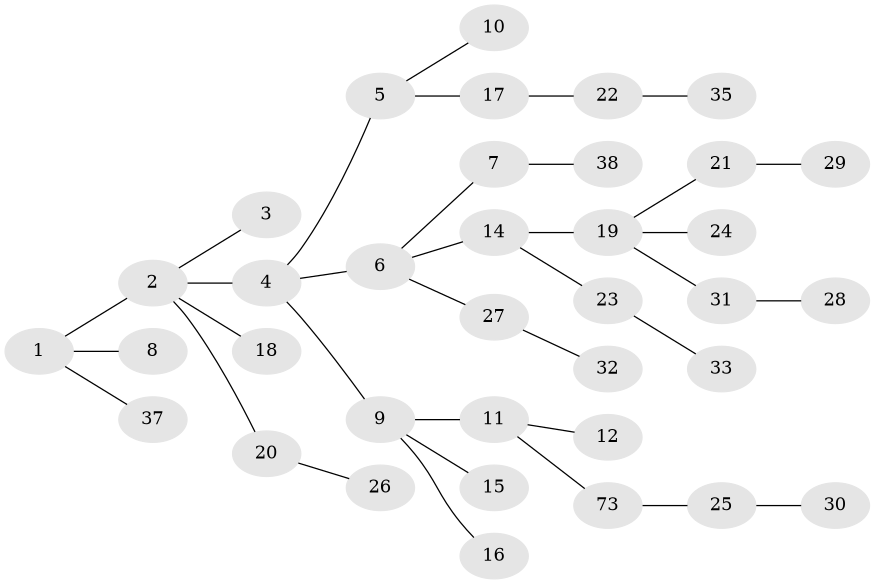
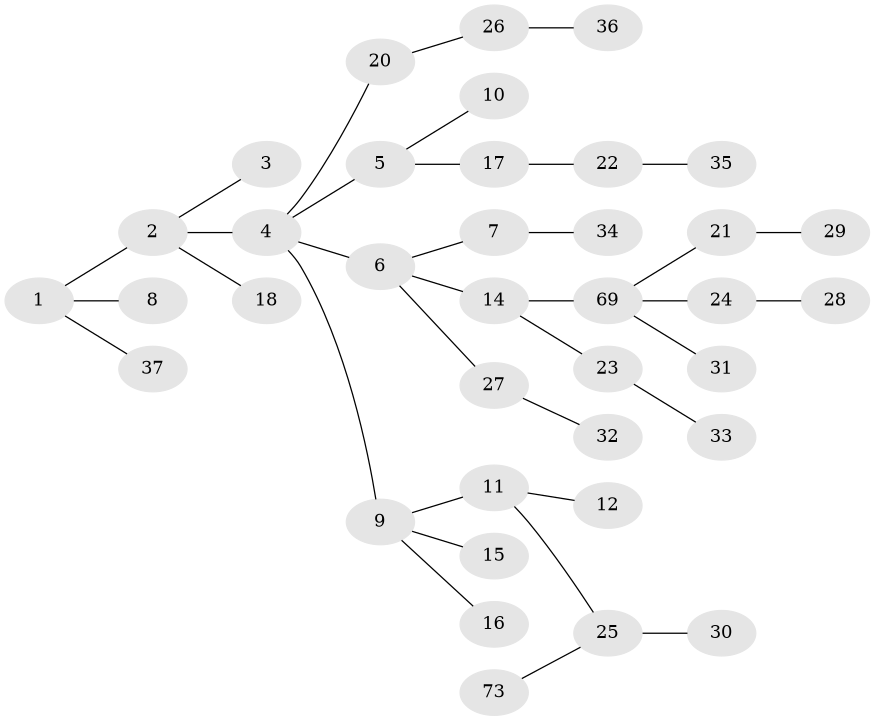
none -> (608, 28)
(608, 164) -> (608, 233)
(608, 233) -> (608, 301)
(779, 301) -> (779, 301)
(218, 364) -> (332, 152)
(551, 463) -> (556, 558)
